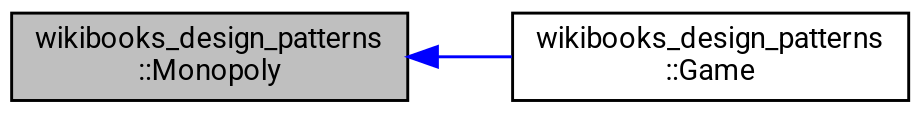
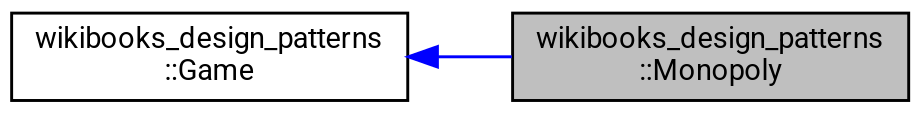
(475, 57) -> (475, 57)
